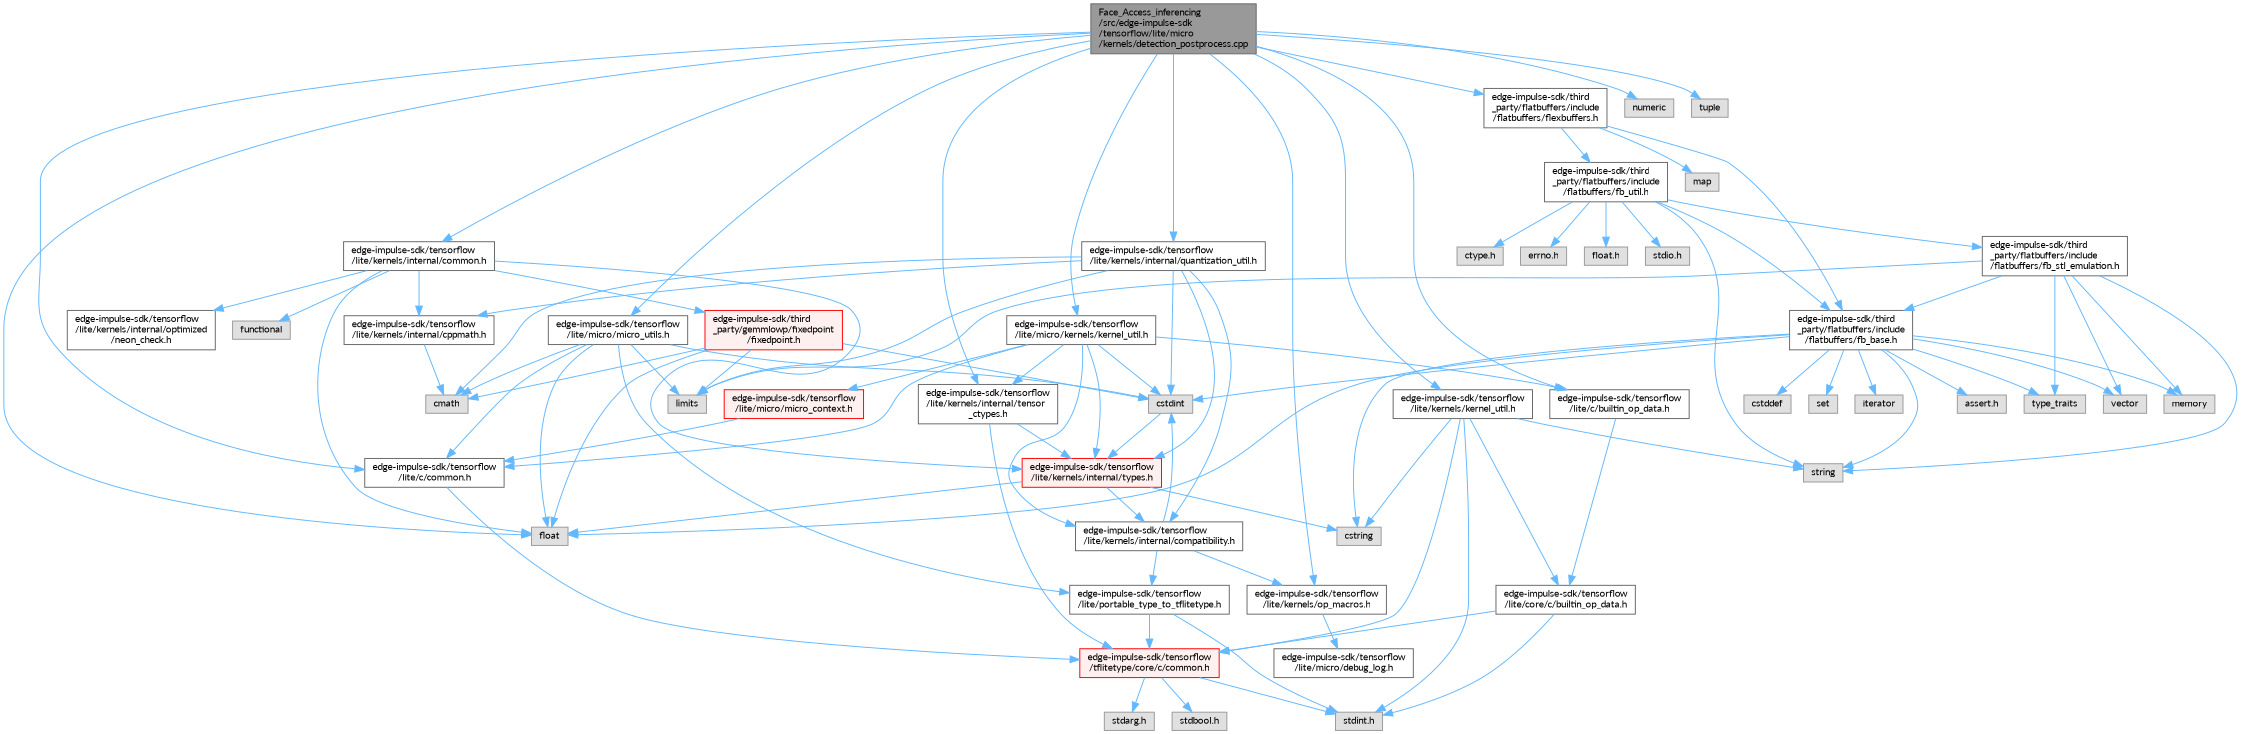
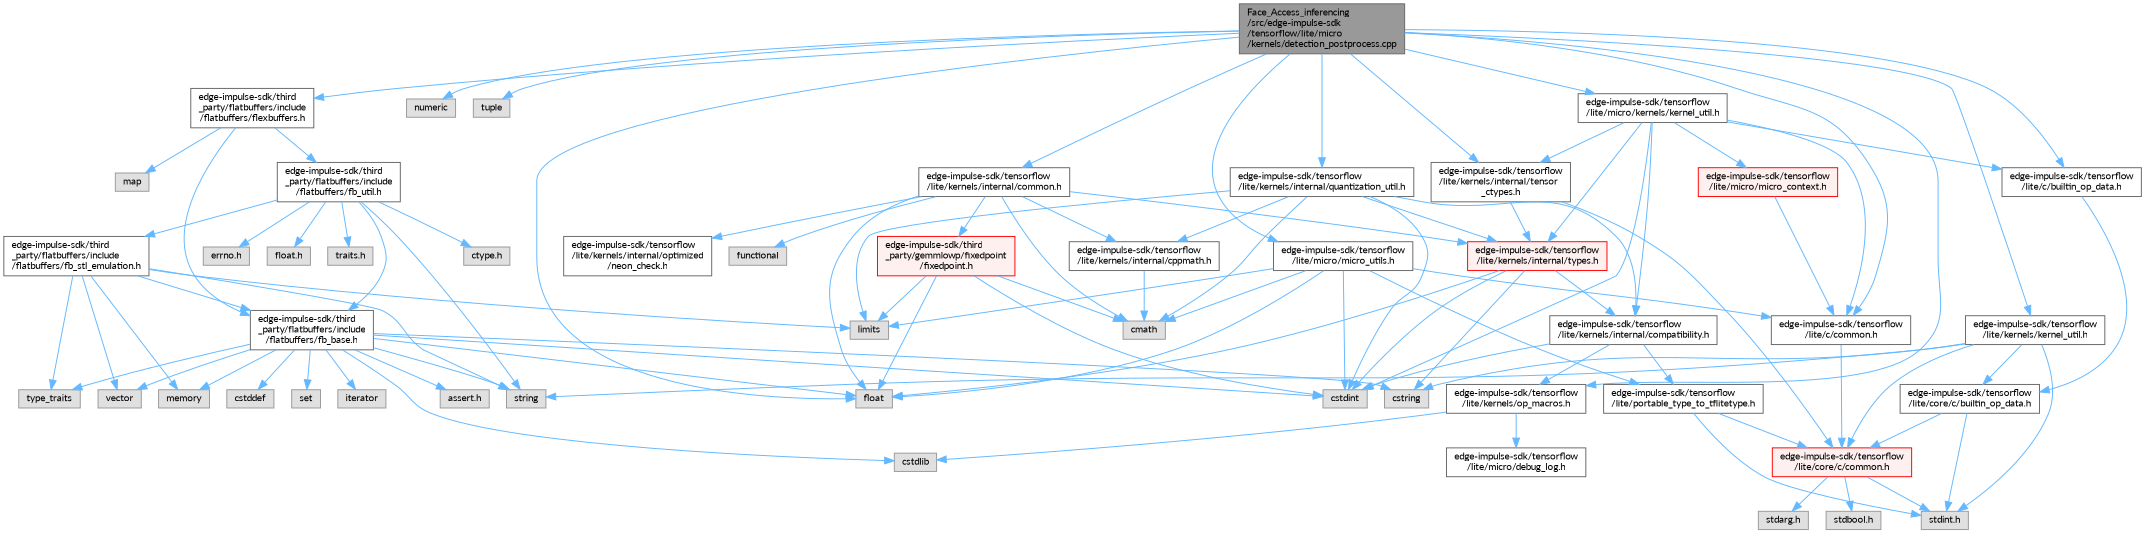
(1668, 256) -> (350, 256)
none -> (1051, 266)
(1138, 433) -> (1426, 318)
none -> (915, 462)
(1149, 663) -> (1842, 462)
